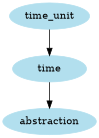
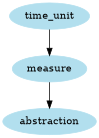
(50, 69) -> (50, 69)
